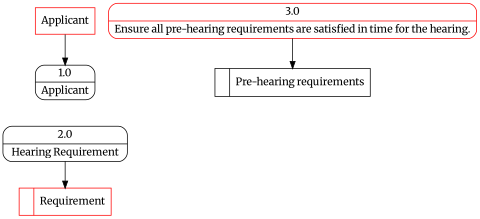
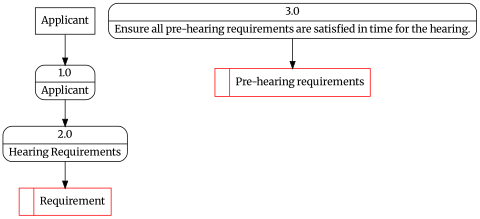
(65, 21) -> (65, 21)
(293, 21) -> (293, 21)
(293, 82) -> (293, 82)
none -> (65, 109)
(65, 152) -> (65, 152)
